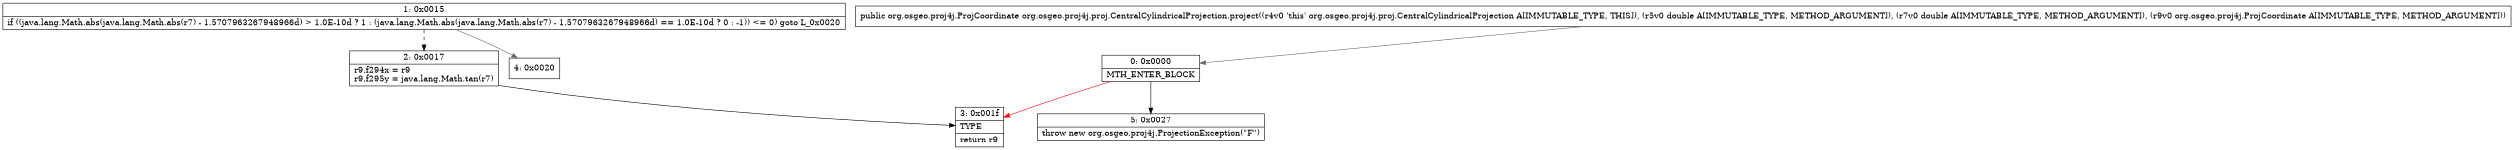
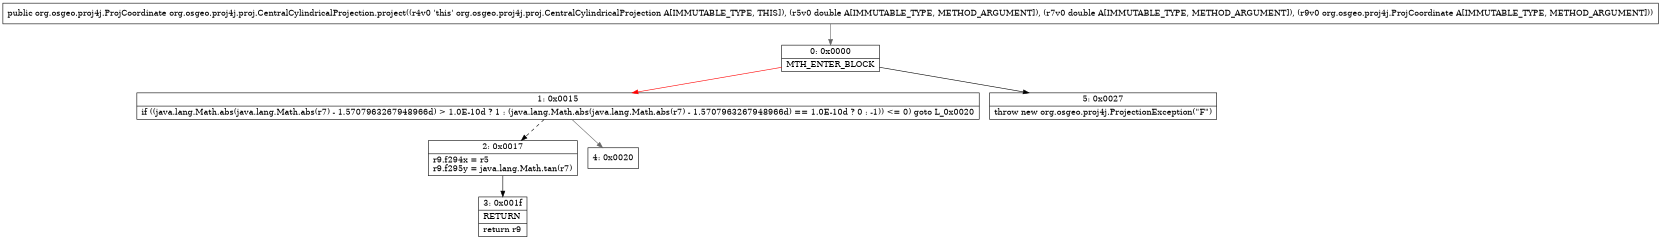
(382, 70) -> (461, 160)
(1059, 98) -> (710, 80)
(971, 127) -> (502, 216)
